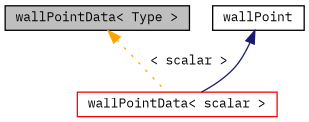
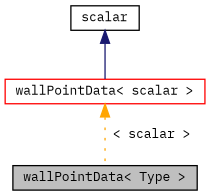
(258, 18) -> (105, 18)
(142, 66) -> (105, 141)
